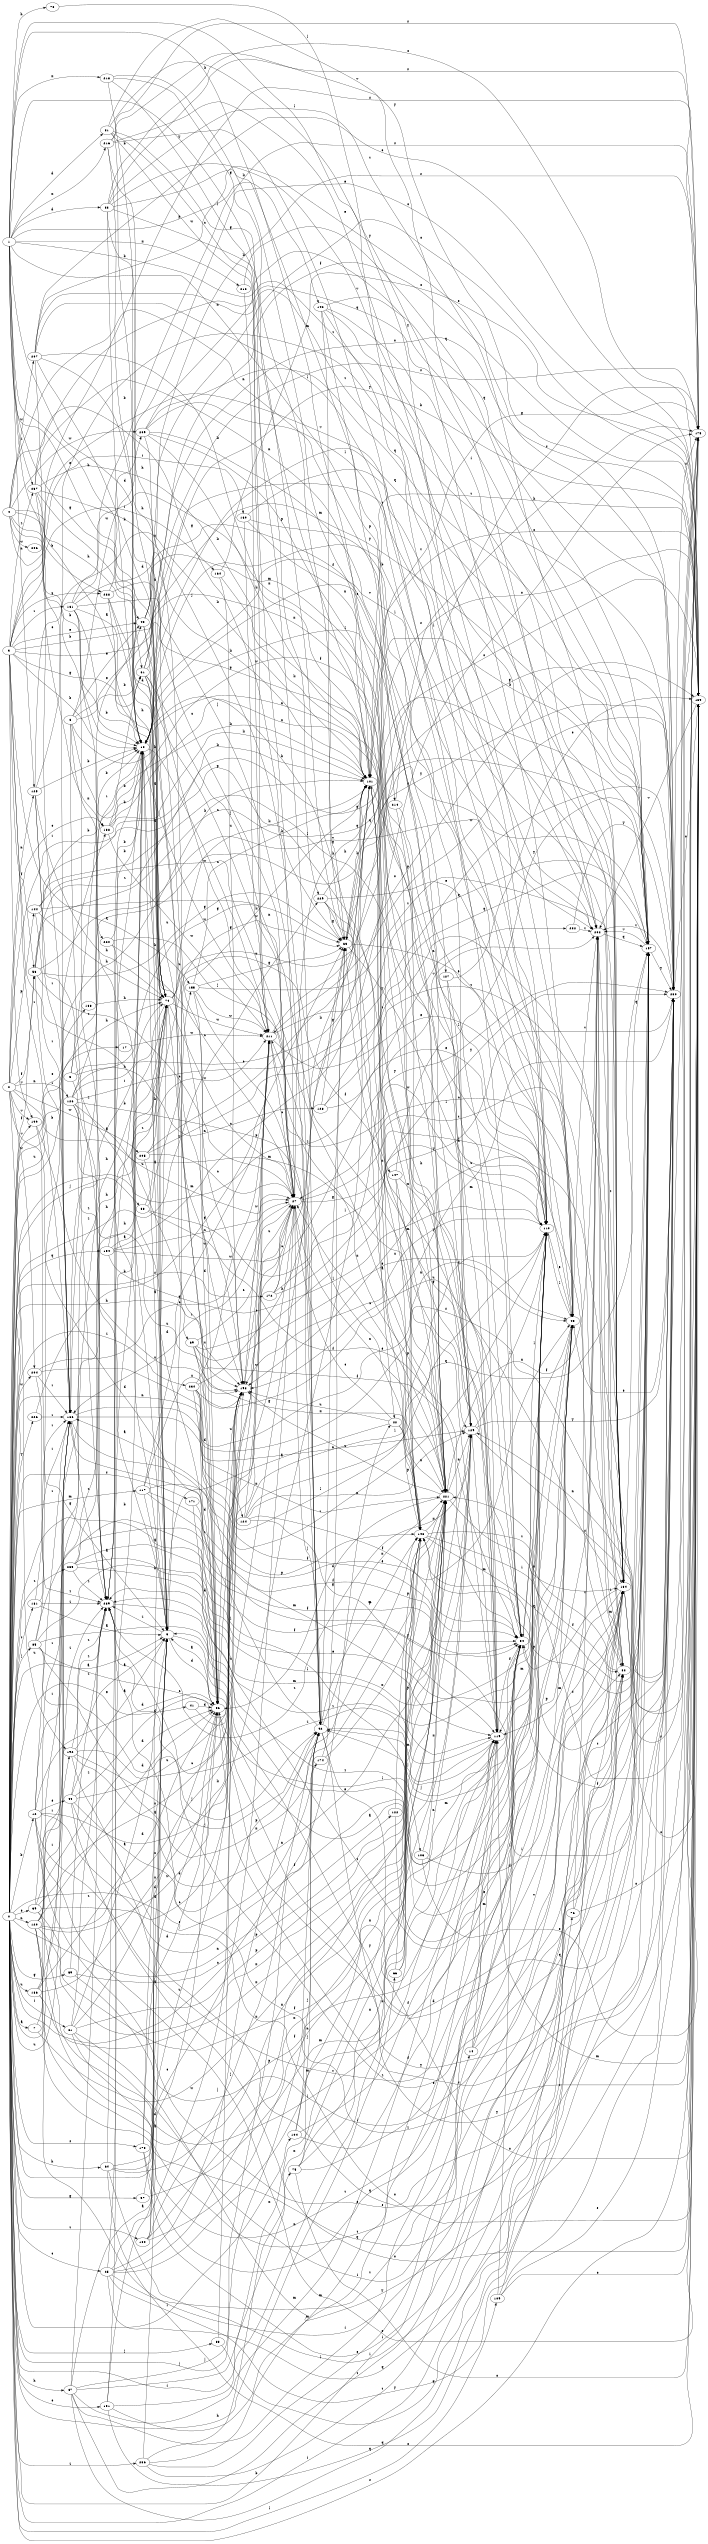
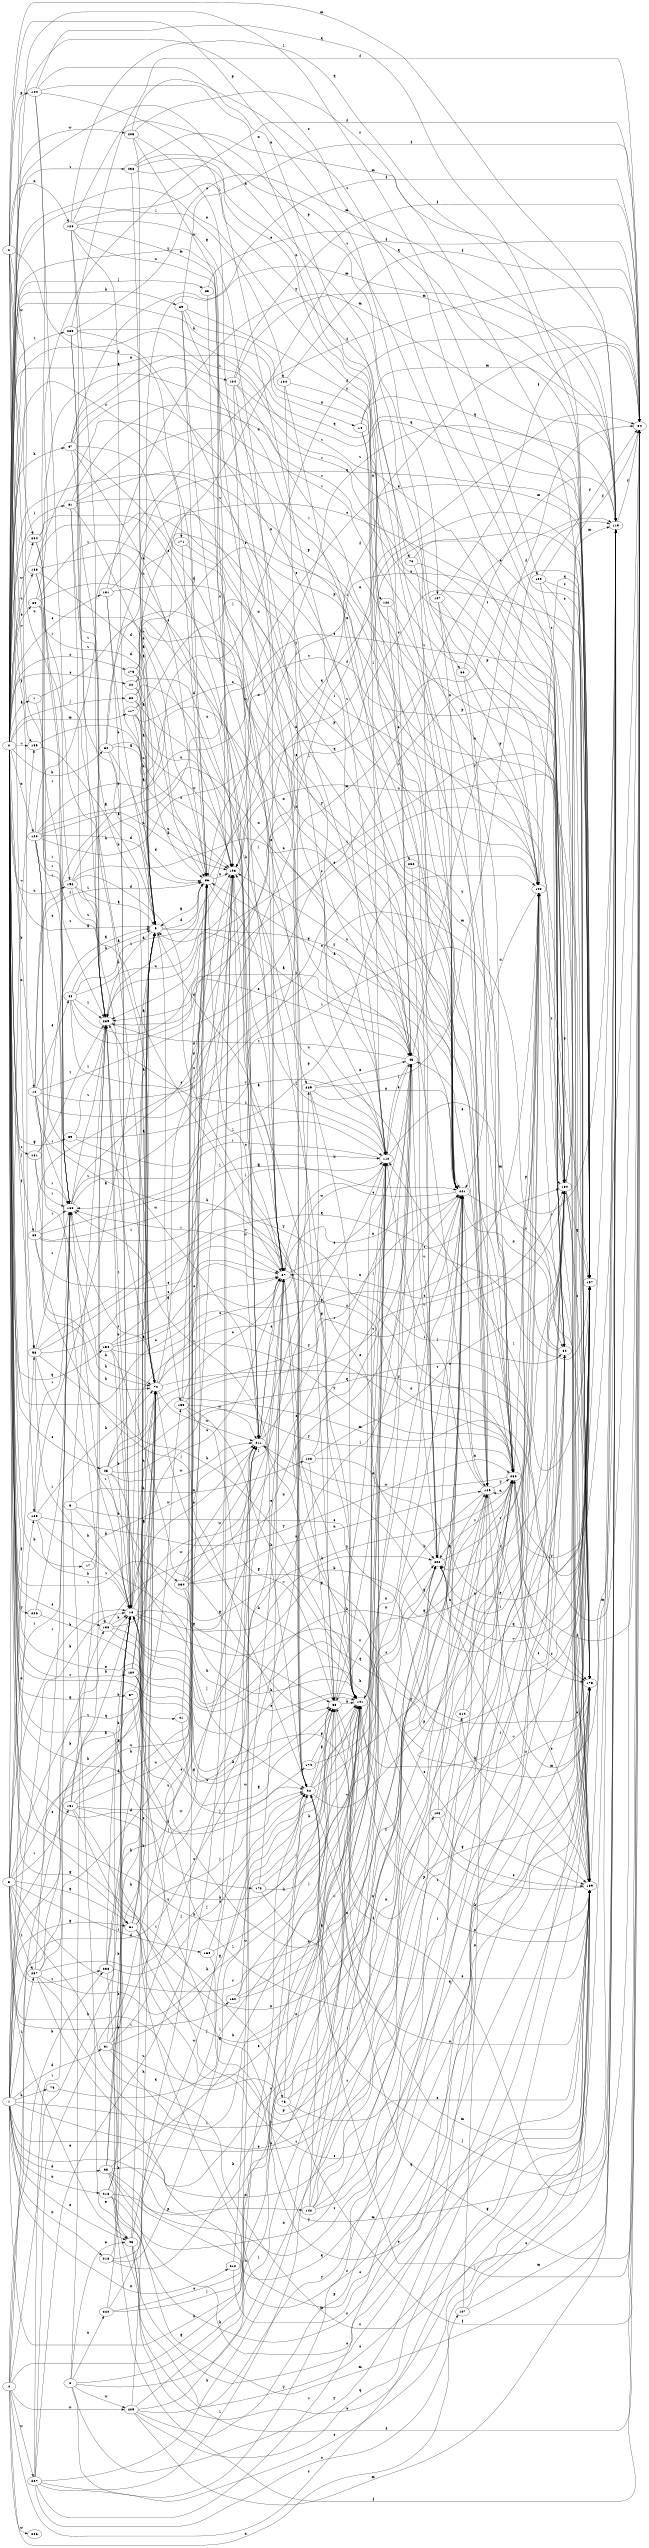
(89, 1006) -> none
(379, 1195) -> (306, 1262)
(611, 1612) -> (501, 1547)
